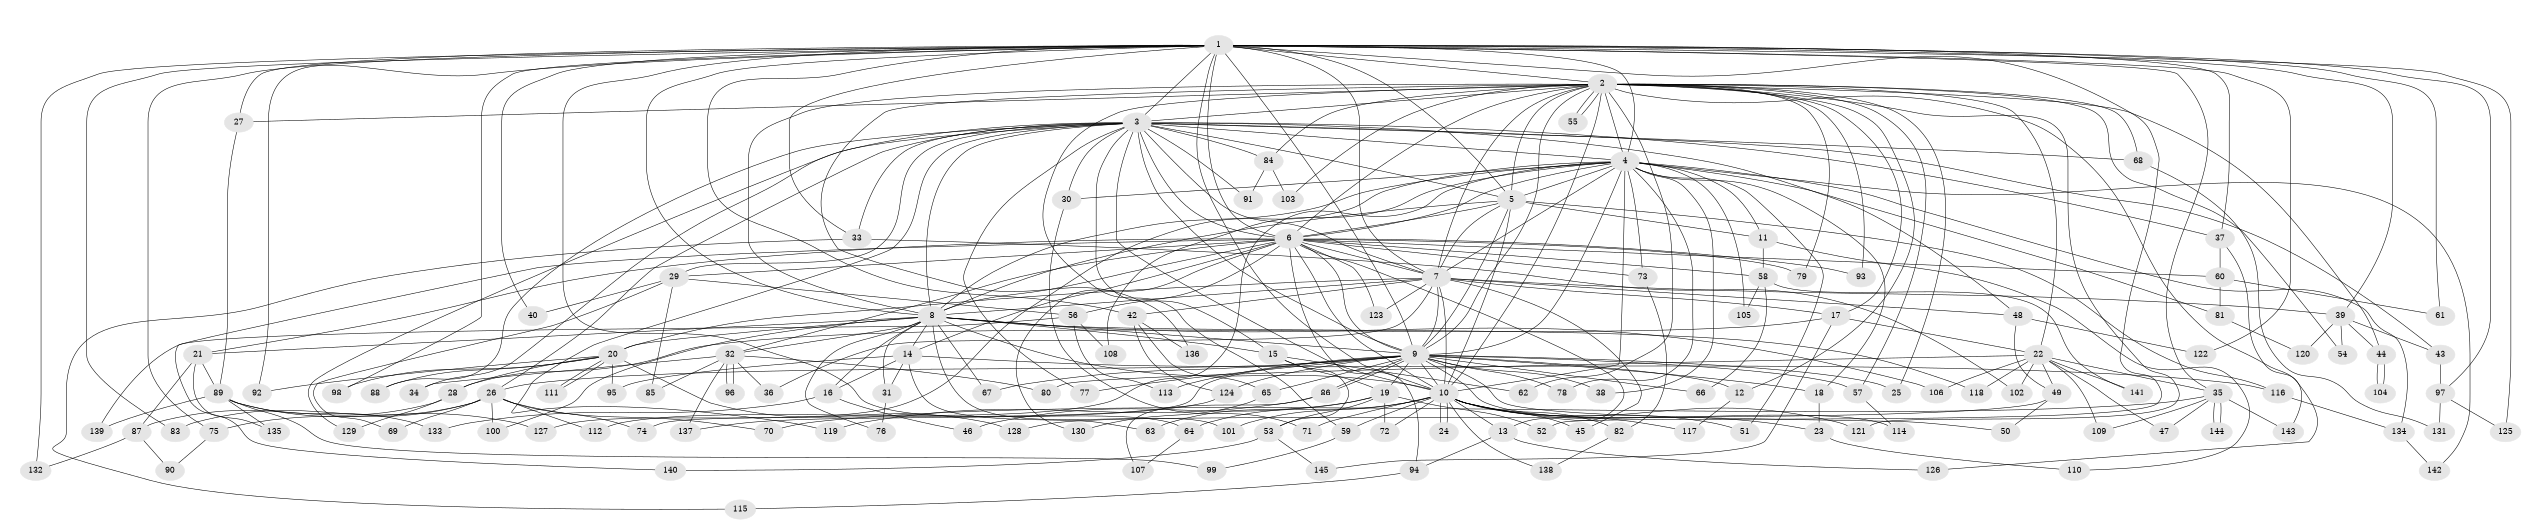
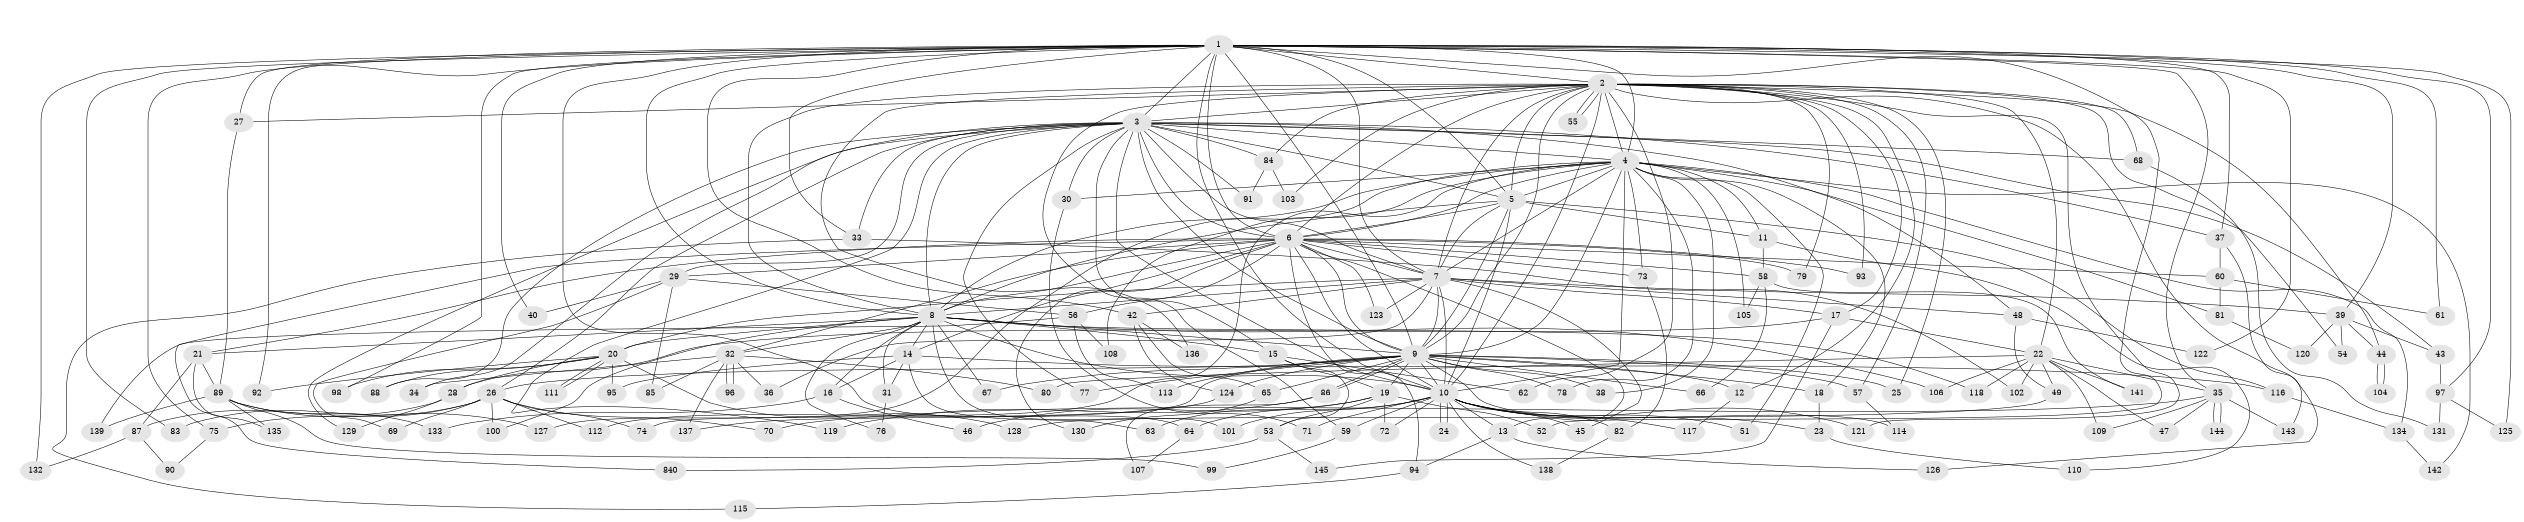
(2006, 432) -> none
(670, 471) -> (670, 471)
